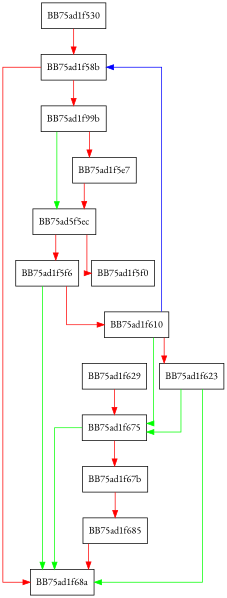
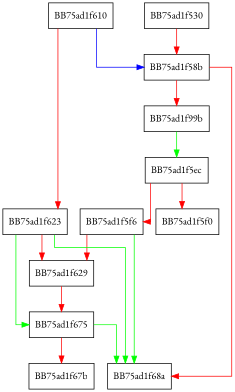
(104, 170) -> none
(64, 222) -> (177, 170)
none -> (42, 244)
(67, 321) -> (87, 243)
(154, 381) -> none
(115, 531) -> none
